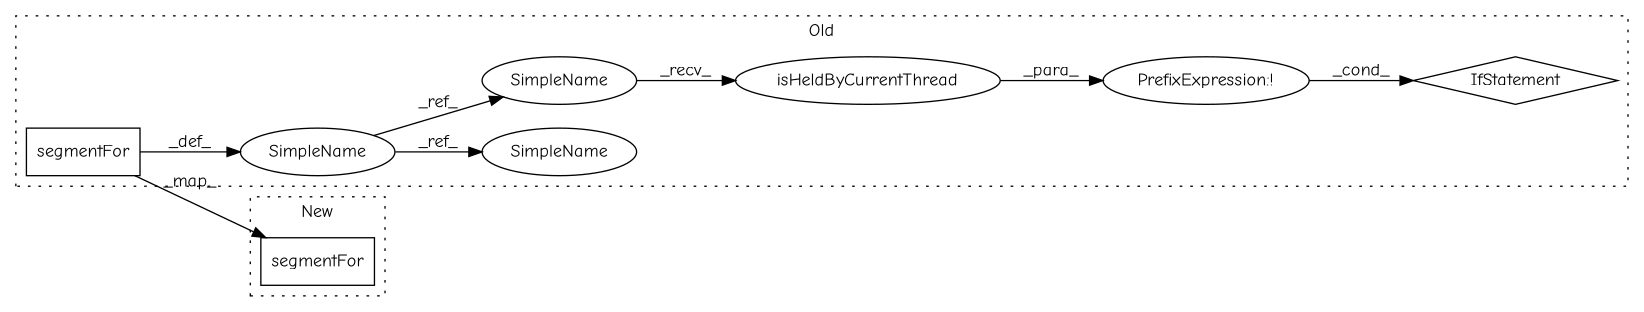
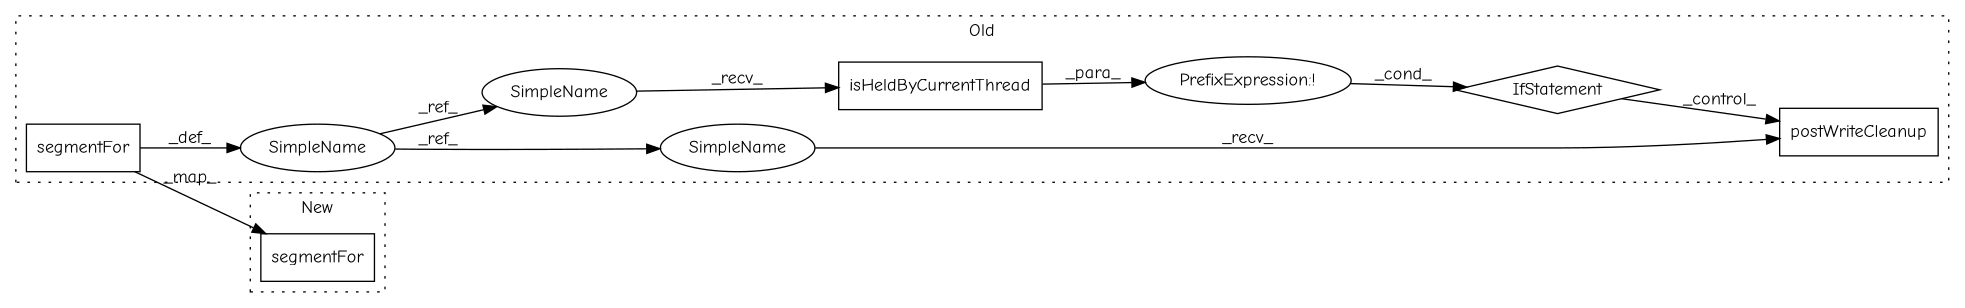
(868, 81) -> (940, 86)
none -> (1859, 132)
